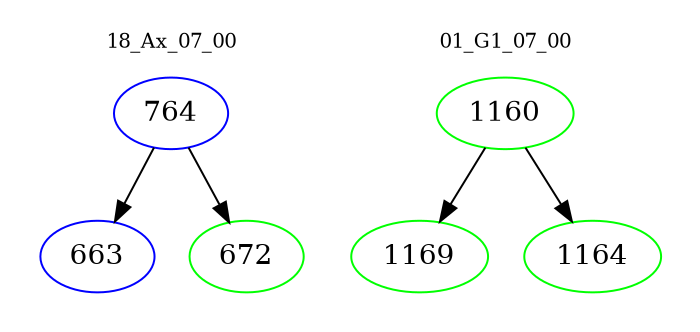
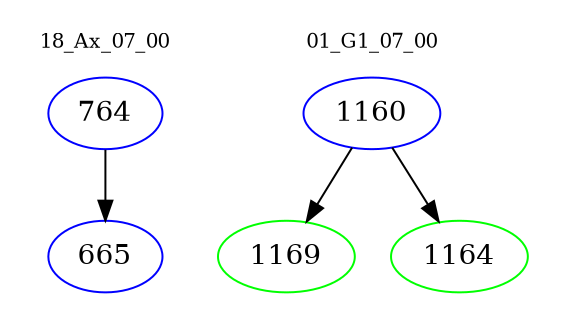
(505, 113) -> (372, 113)
(97, 257) -> (105, 257)
(247, 257) -> none
